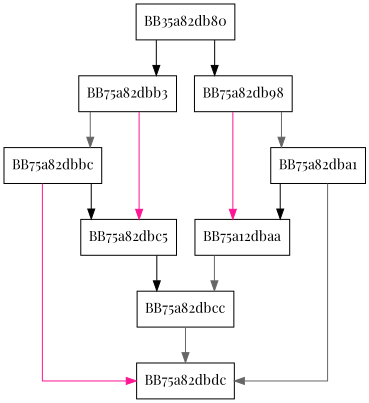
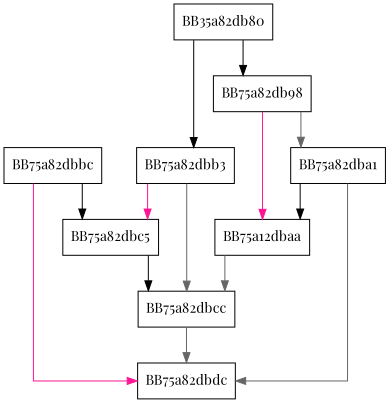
(90, 125) -> (187, 232)
